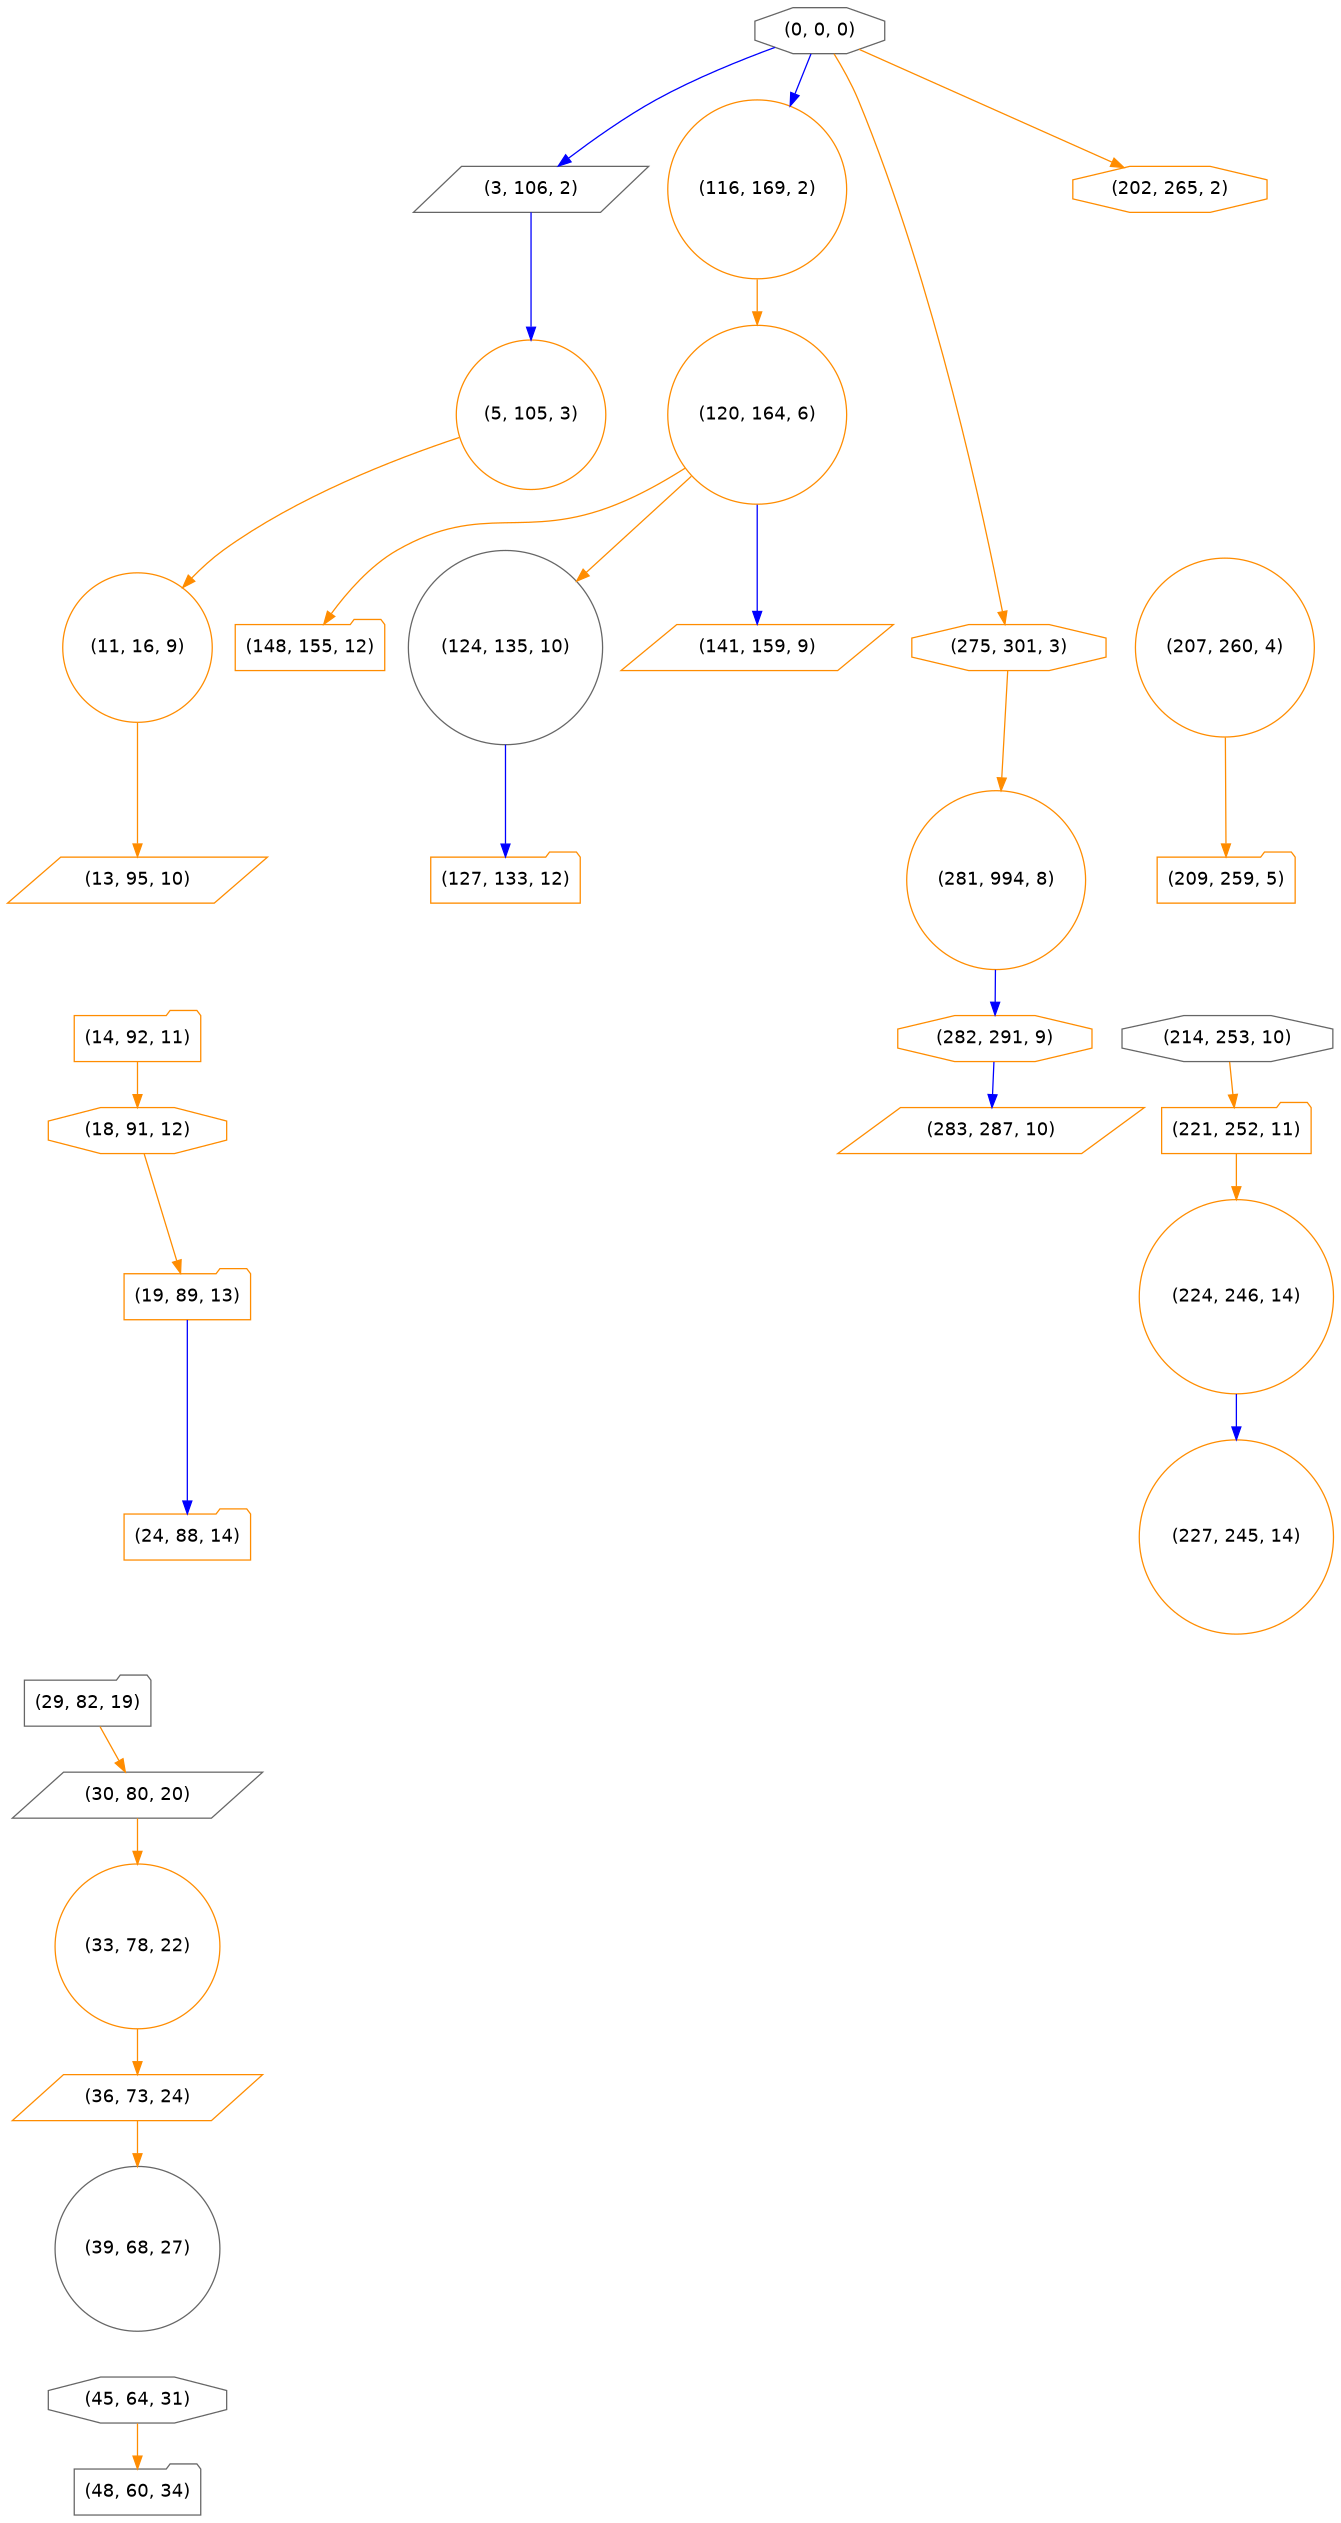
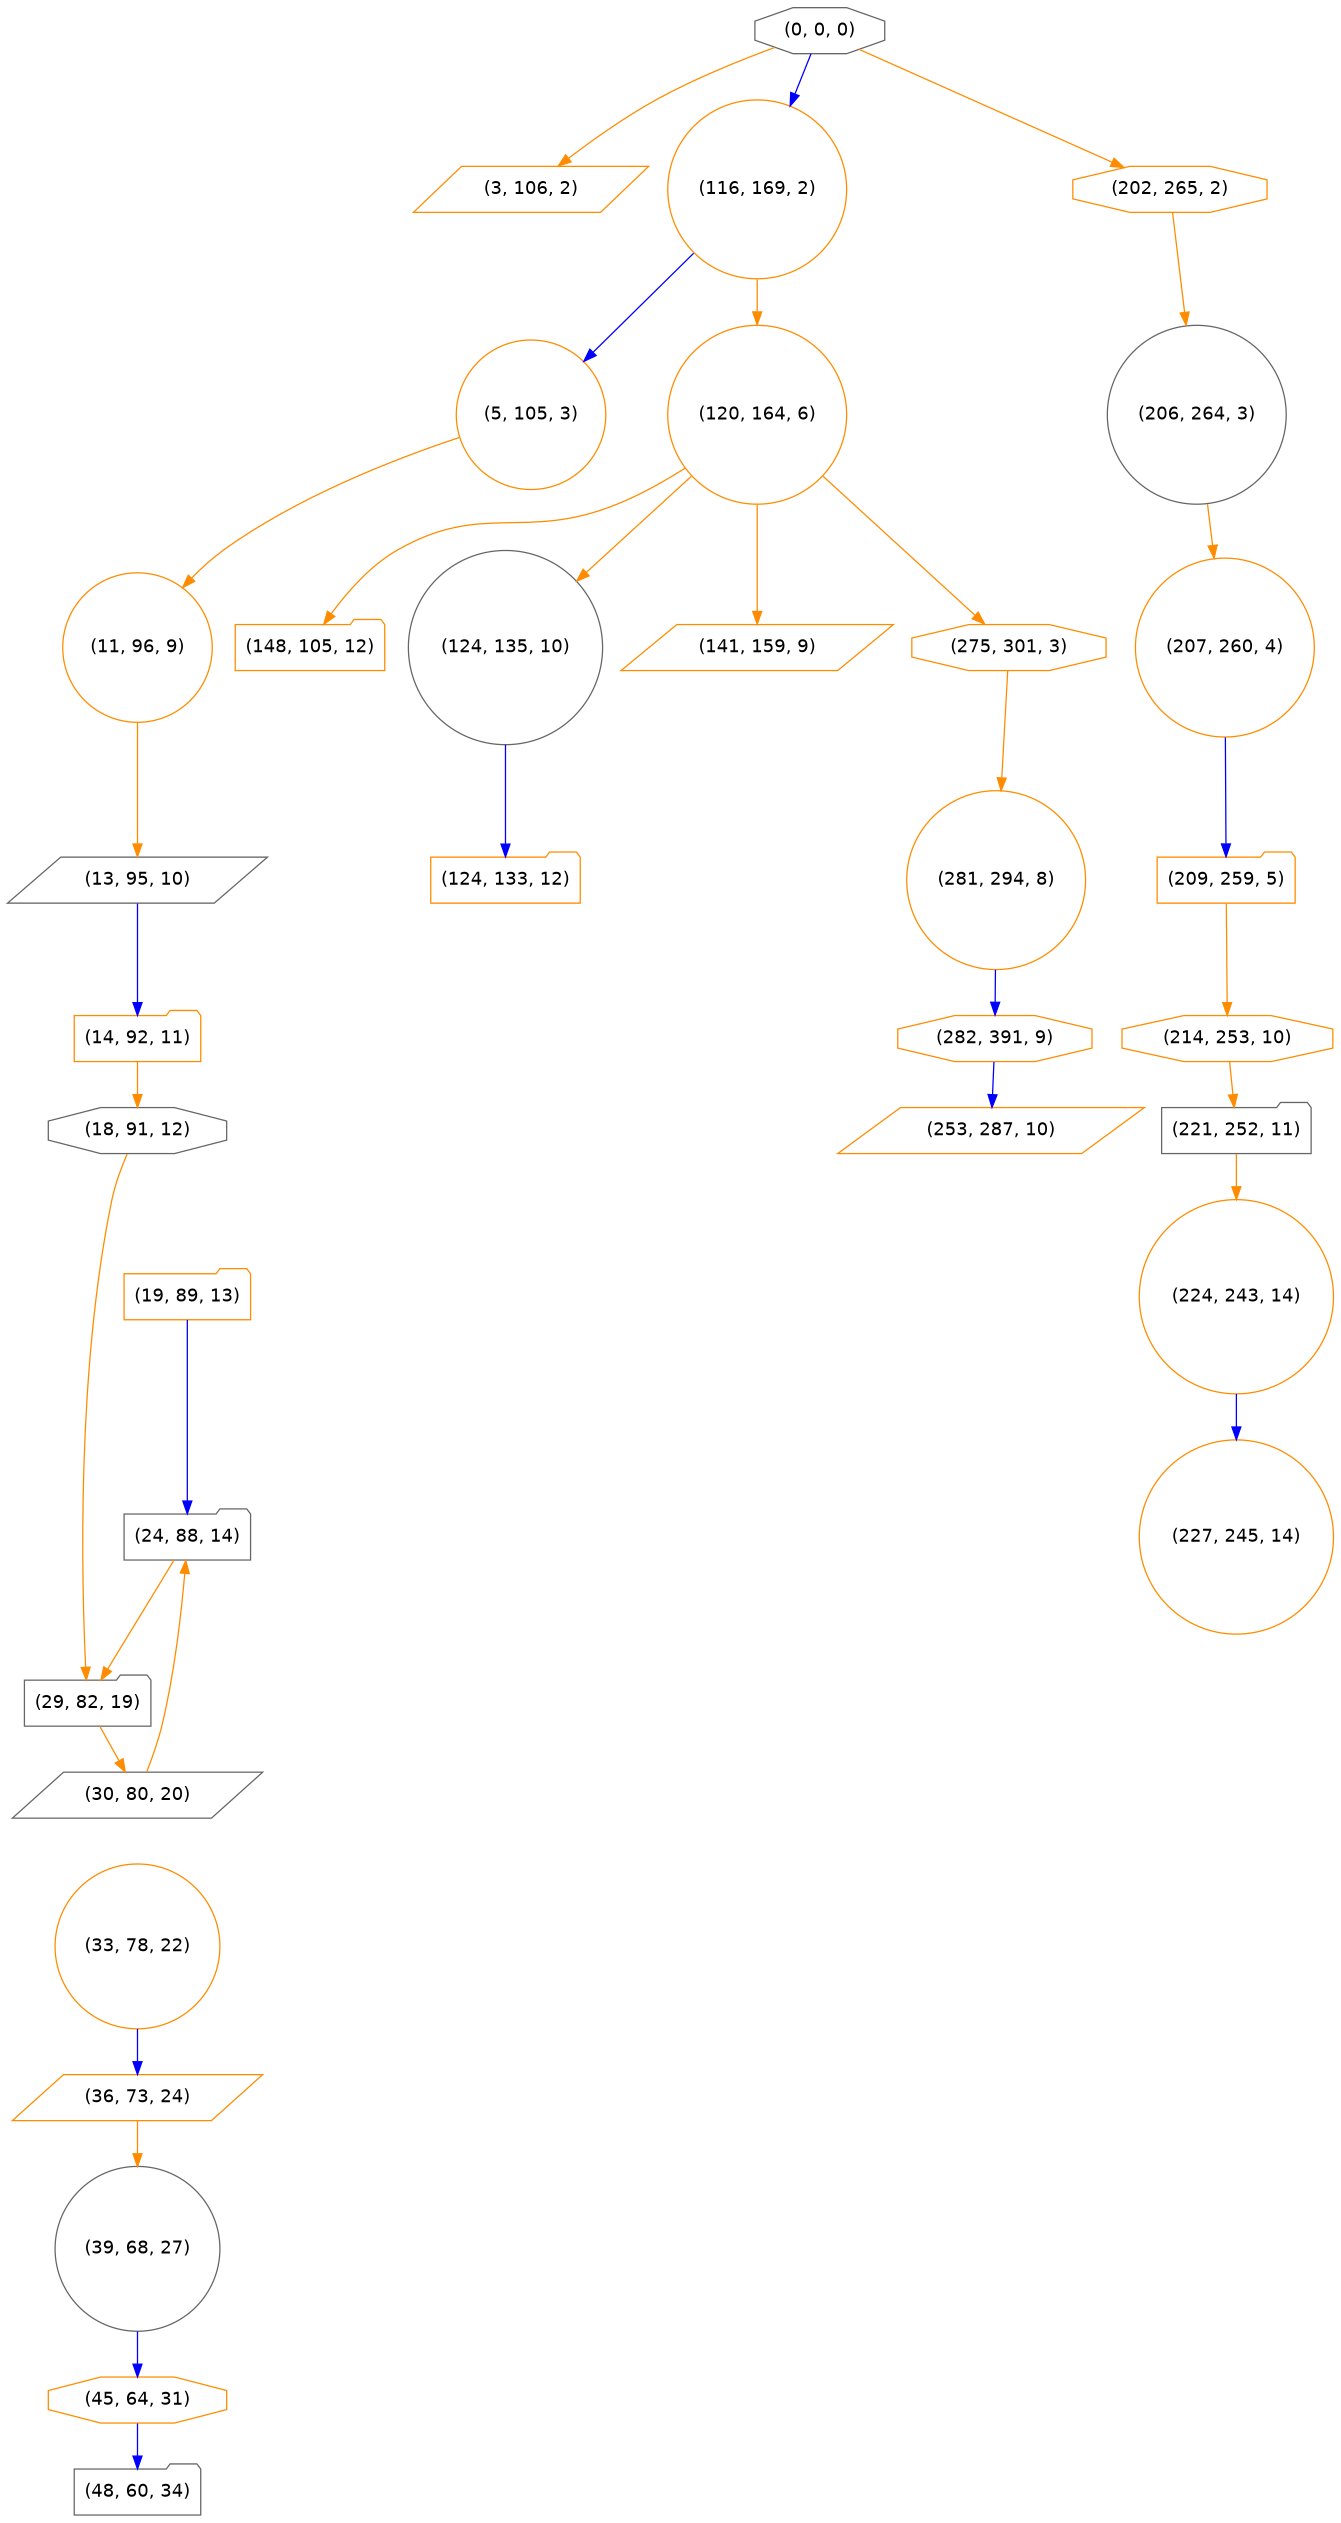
(667, 94) -> (667, 94)
(531, 189) -> (531, 189)
(531, 270) -> (643, 303)
(935, 327) -> (899, 546)
none -> (1197, 415)
(757, 558) -> (757, 558)
(137, 648) -> (137, 648)
(310, 648) -> (310, 648)
(1226, 790) -> (1226, 790)
(137, 880) -> (137, 880)
(505, 880) -> (505, 880)
(996, 880) -> (996, 880)
none -> (137, 953)
none -> (1227, 953)
(995, 1039) -> (995, 1039)
(1227, 1039) -> (1227, 1039)
(137, 1131) -> (137, 1131)
(991, 1131) -> (991, 1131)
(1236, 1131) -> (1236, 1131)
(160, 1207) -> (87, 1408)
(1236, 1297) -> (1236, 1297)
(187, 1537) -> (187, 1537)
none -> (141, 1614)
(137, 1835) -> (172, 1674)
(137, 2045) -> (137, 2045)
none -> (137, 2348)
(137, 2400) -> (137, 2400)
(137, 2440) -> (137, 2440)
